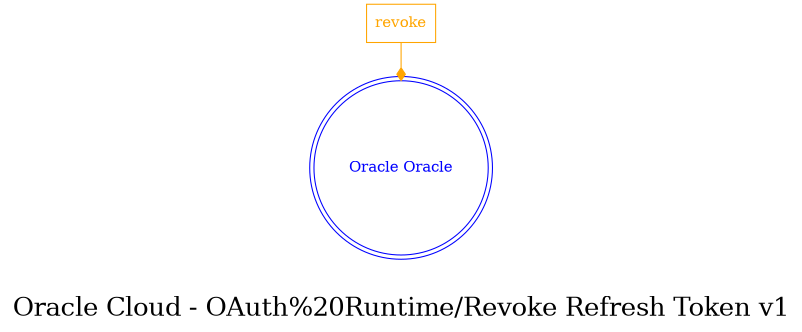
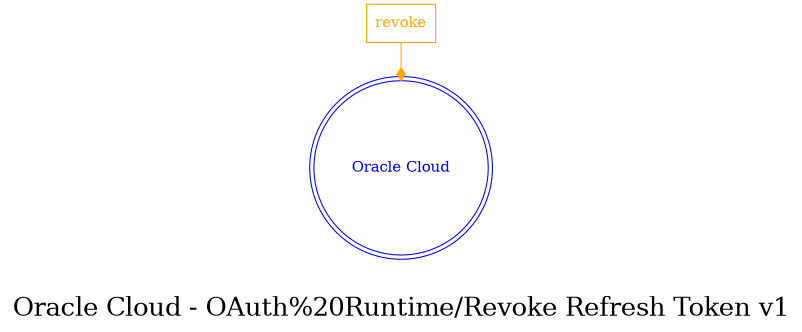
(401, 168) -> (401, 168)
